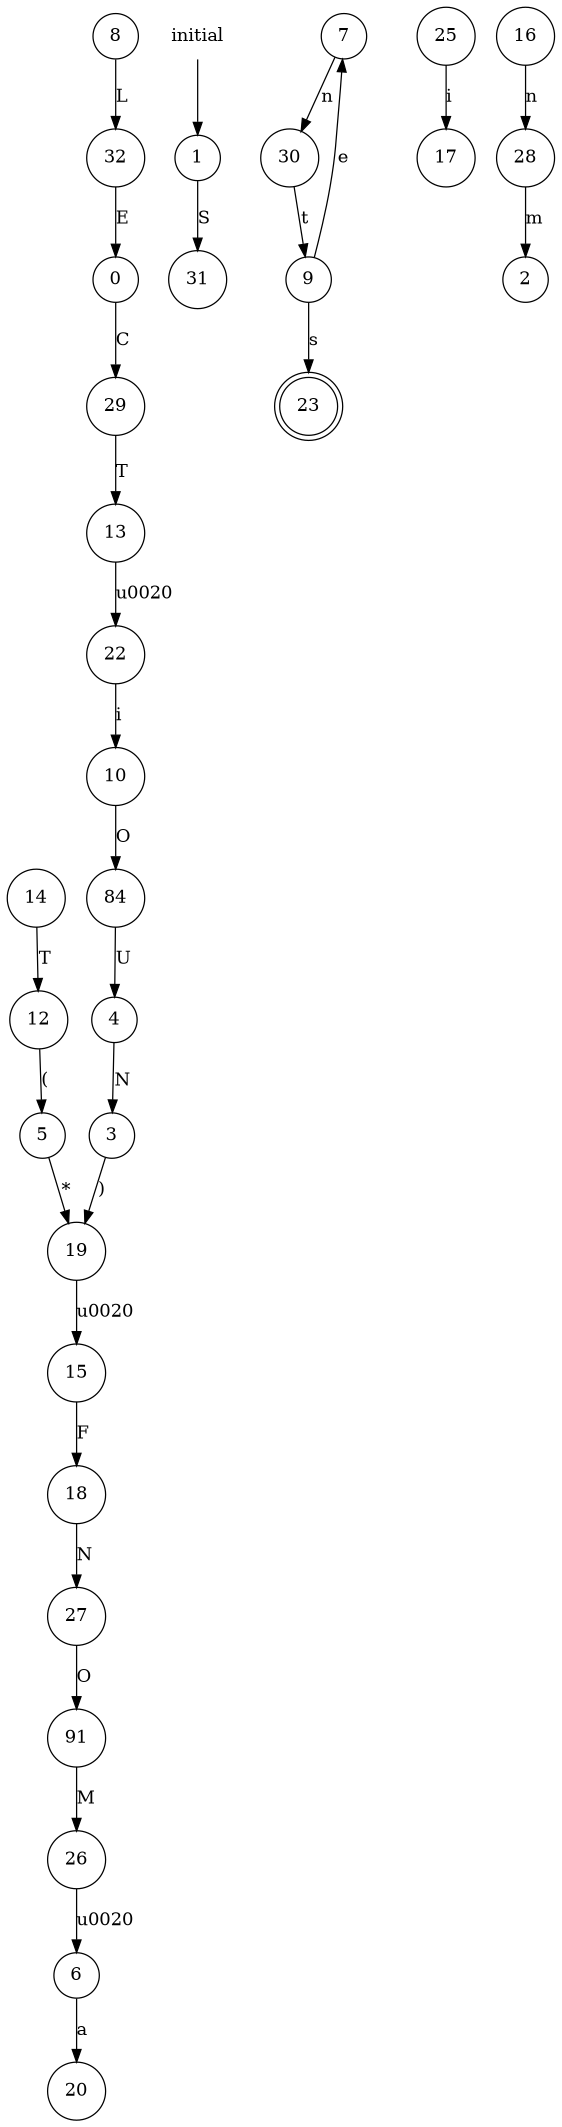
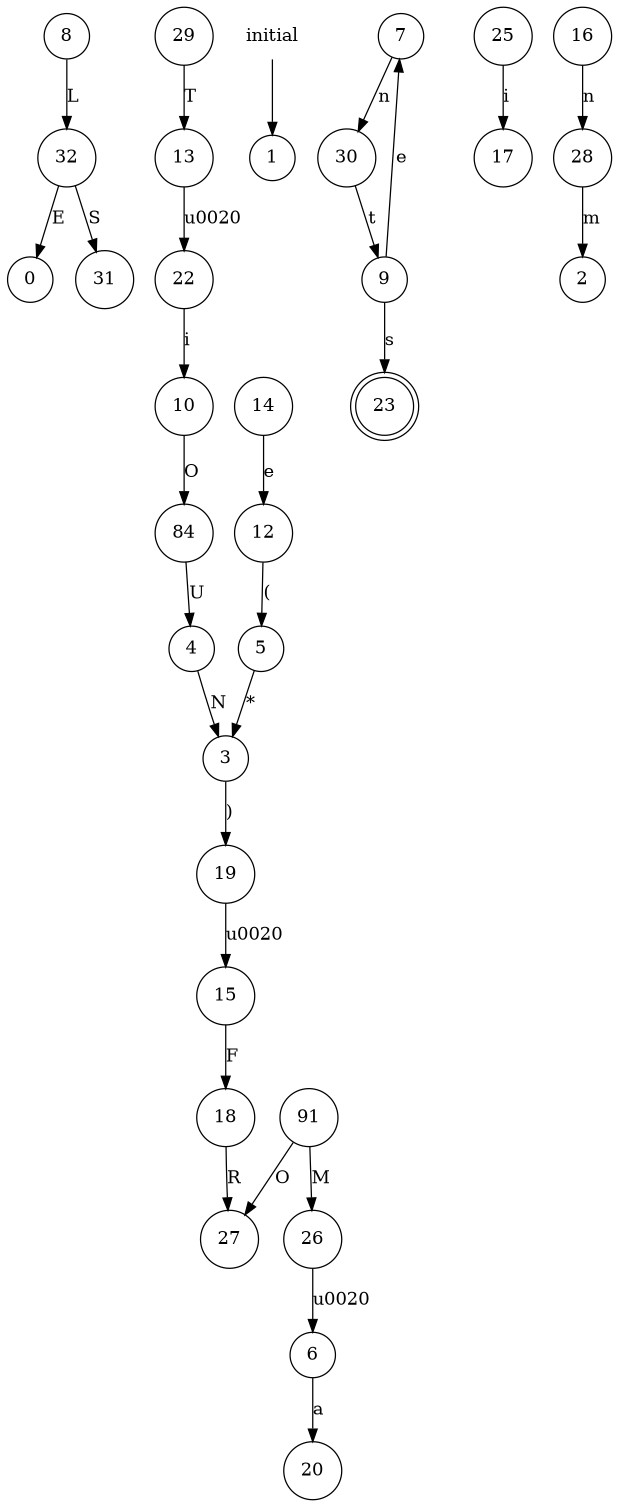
(198, 210) -> (84, 213)
(116, 334) -> none
(45, 959) -> (269, 472)
(57, 1184) -> (245, 698)
(85, 1555) -> (234, 1179)
(77, 1671) -> (273, 1173)
